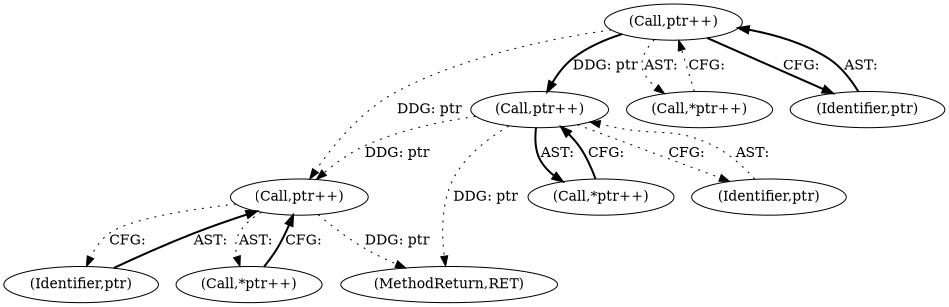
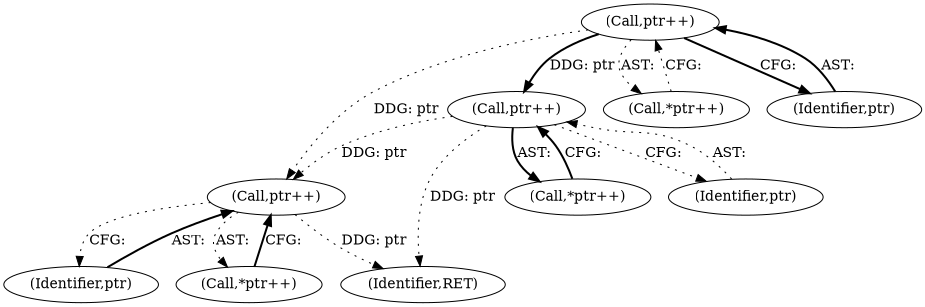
(449, 285) -> (423, 285)
